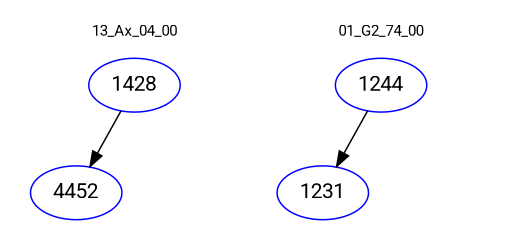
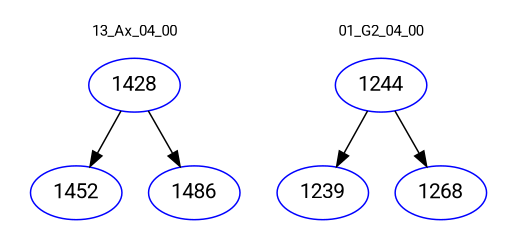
(382, 32) -> (382, 32)
(76, 193) -> (76, 193)
none -> (194, 193)
(323, 193) -> (323, 193)
none -> (441, 193)
